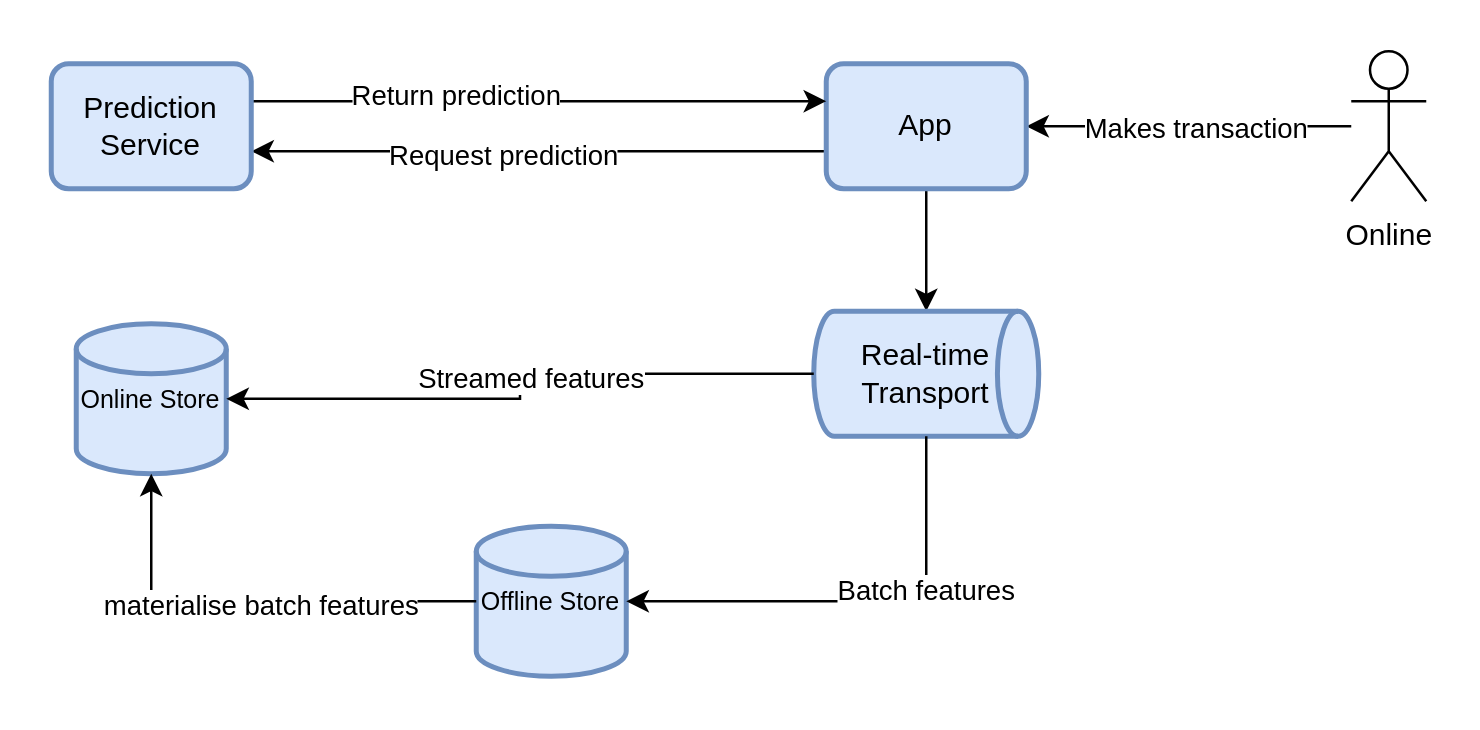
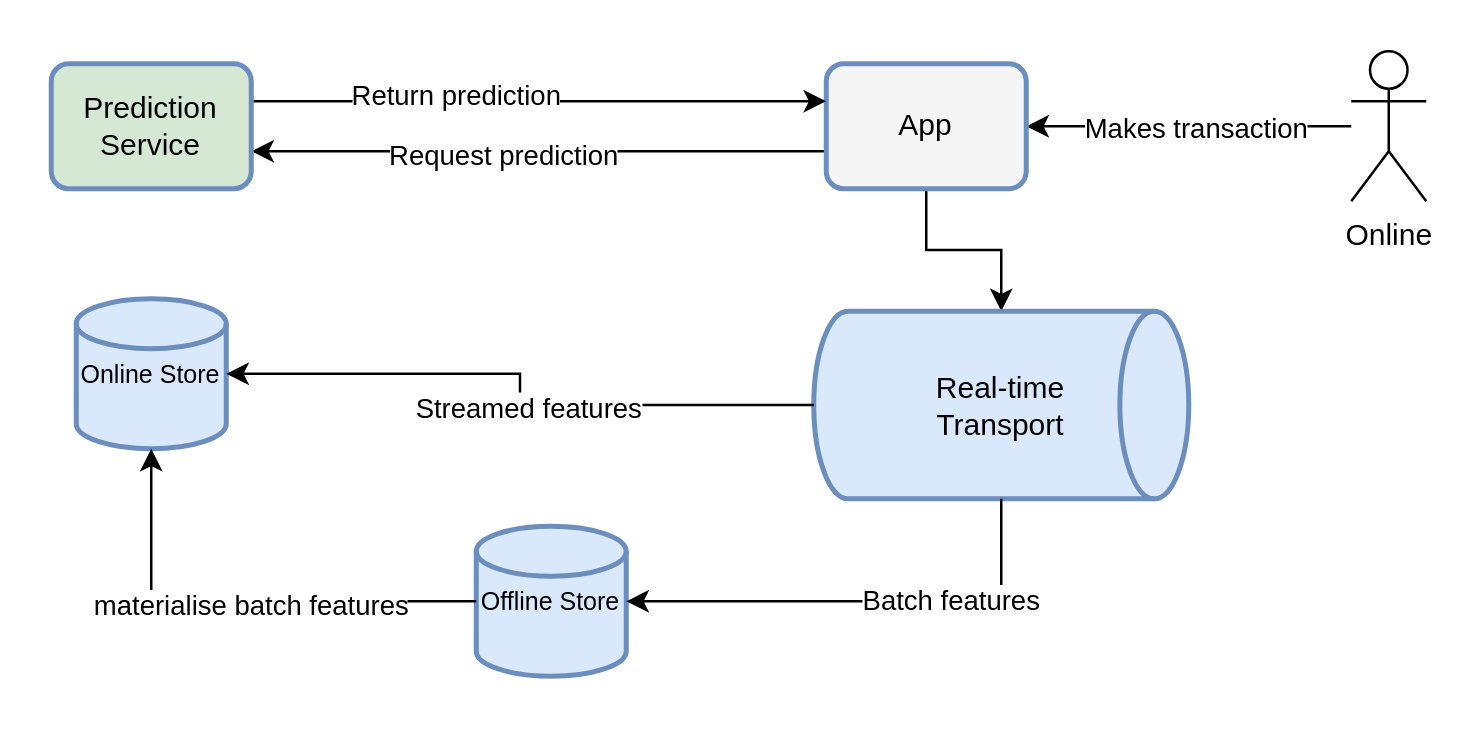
(151, 126) -> (151, 126)
(926, 126) -> (926, 126)
(926, 374) -> (1001, 405)
(151, 399) -> (151, 374)
